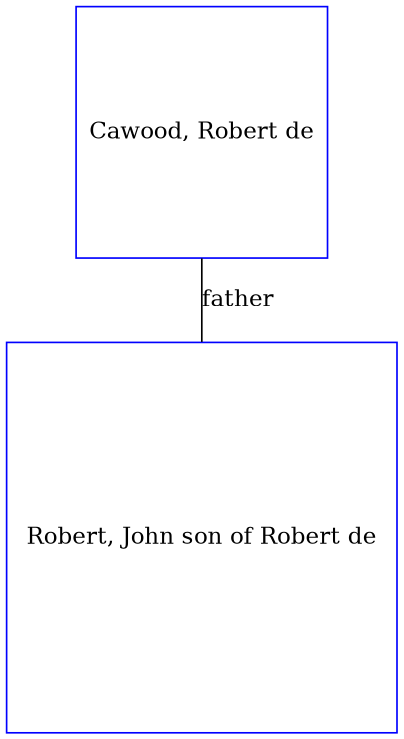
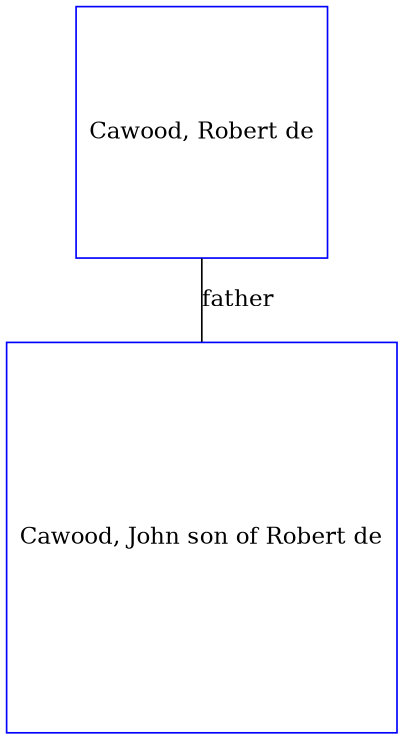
(202, 538) -> (202, 538)
